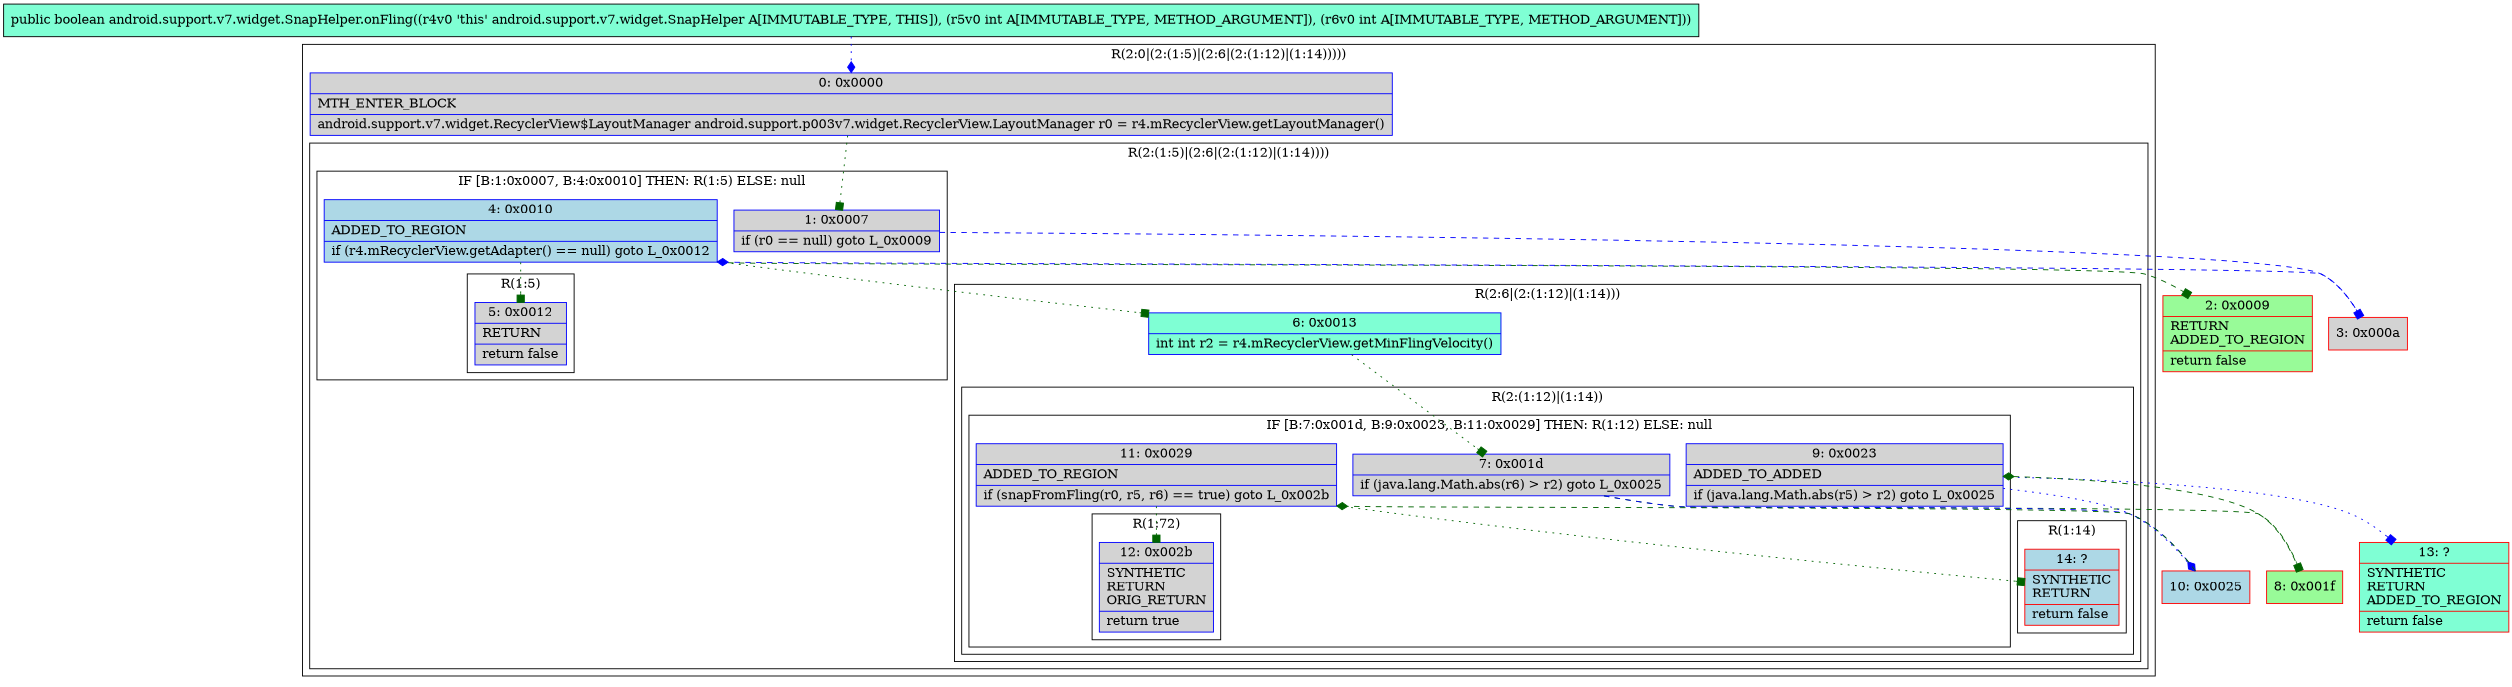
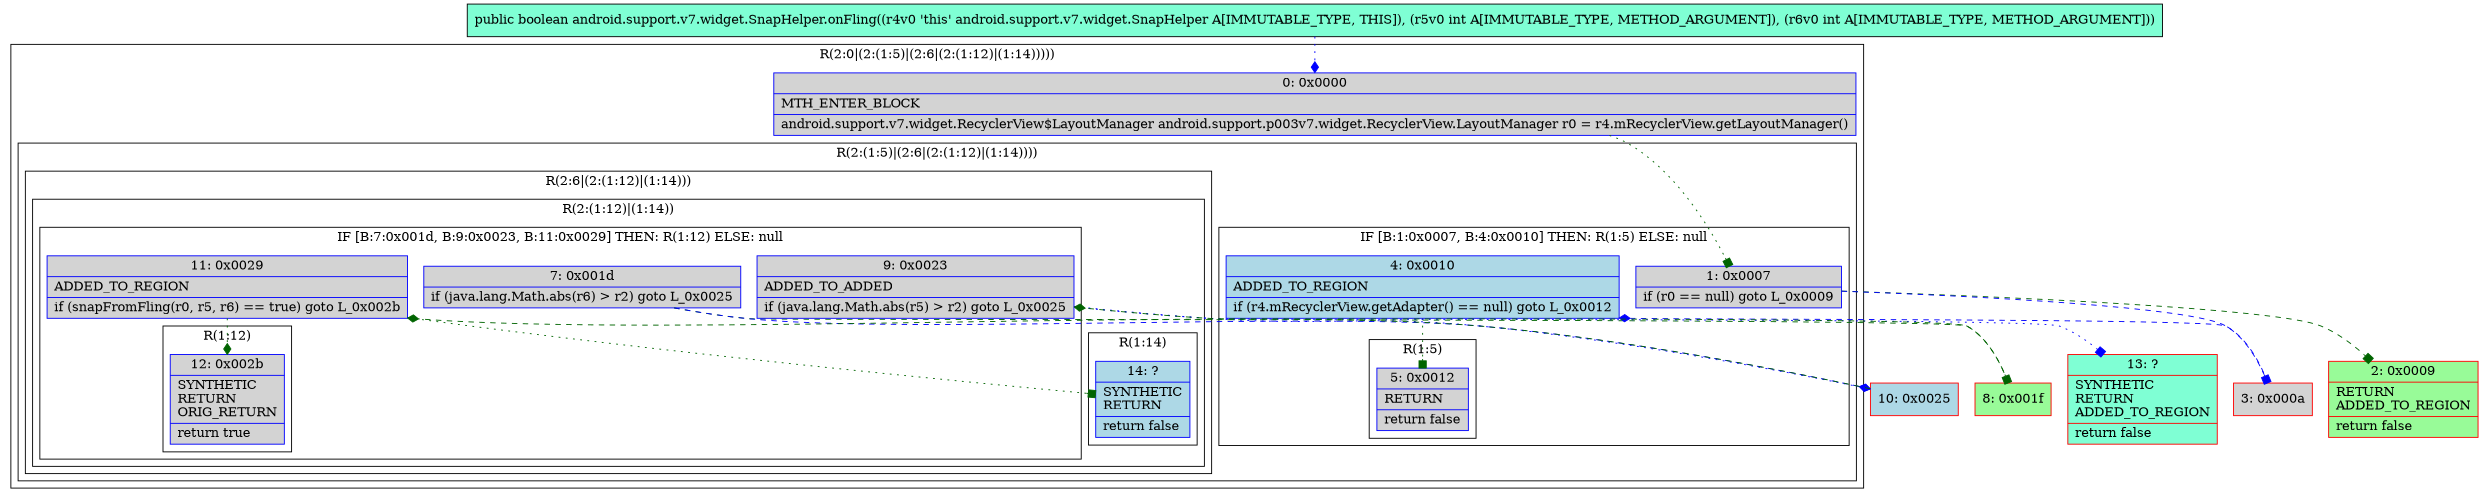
(1451, 265) -> (2161, 306)
(1325, 334) -> none
(1156, 520) -> (227, 332)
(1156, 524) -> (227, 336)
(2072, 587) -> (1143, 399)
